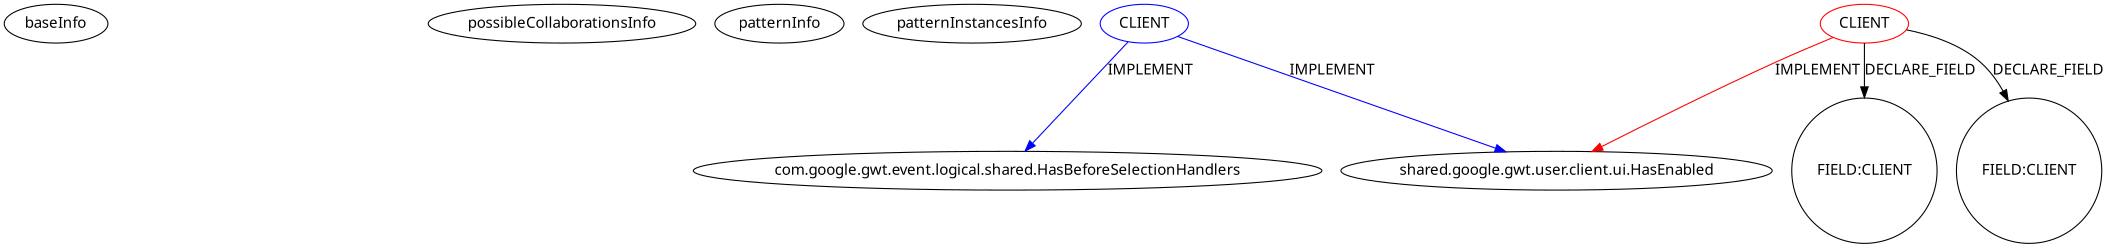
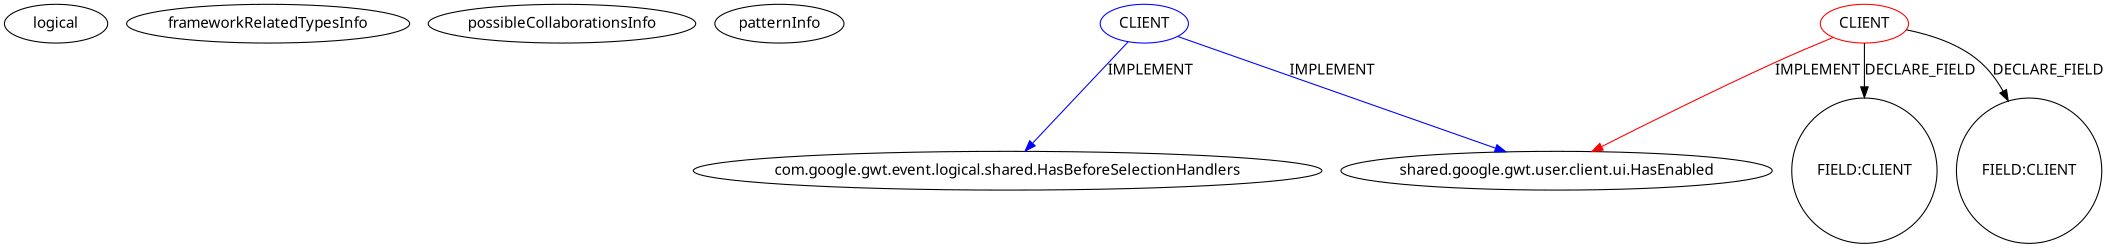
(56, 24) -> (56, 24)
none -> (268, 24)
(972, 24) -> none
